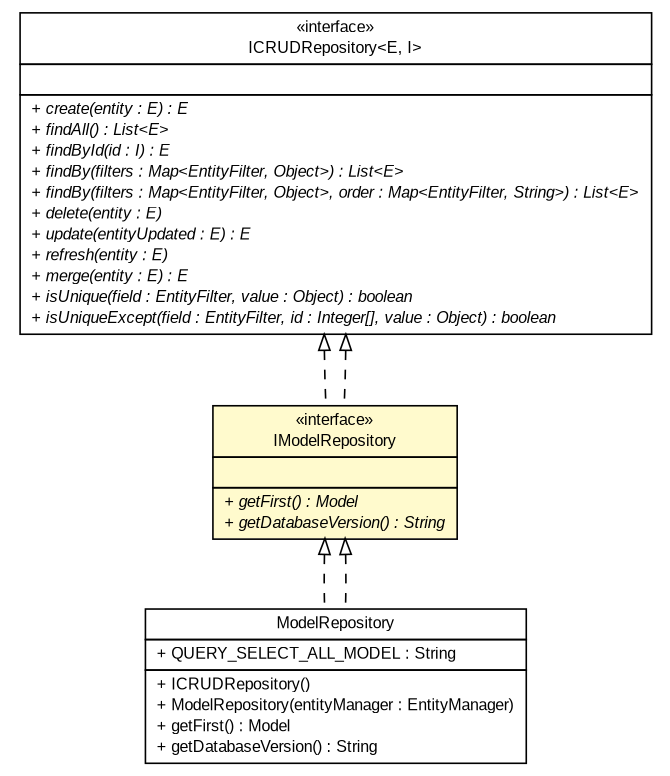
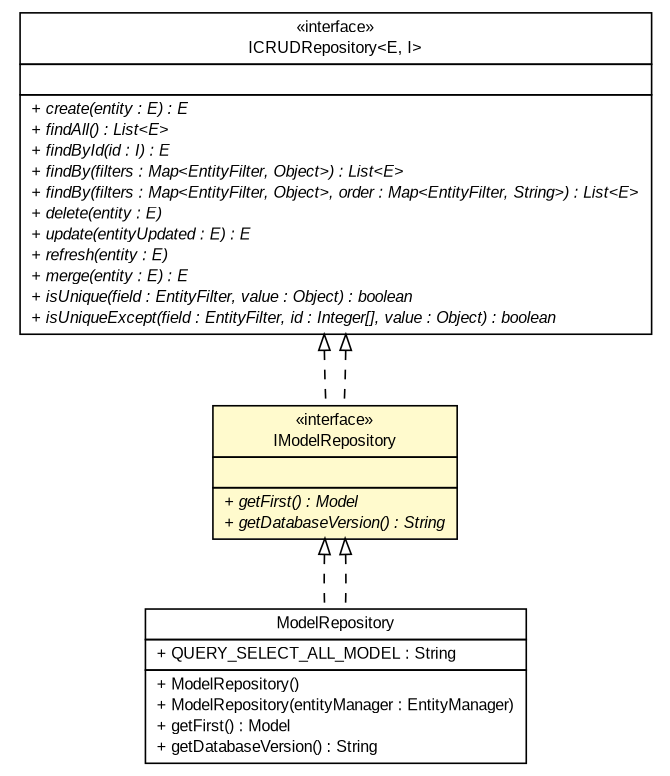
(234, 685) -> (228, 685)
